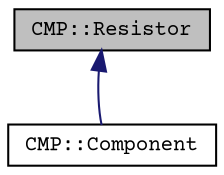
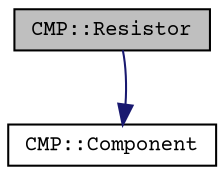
(99, 98) -> (126, 77)
